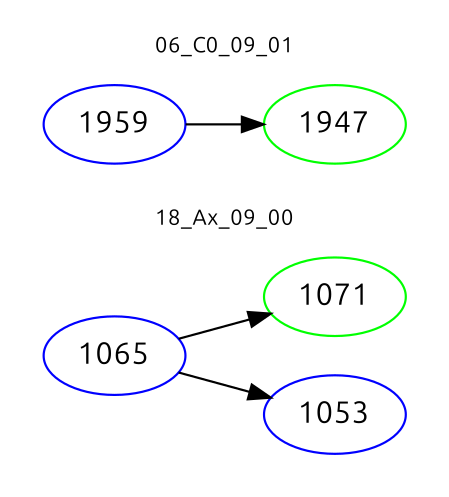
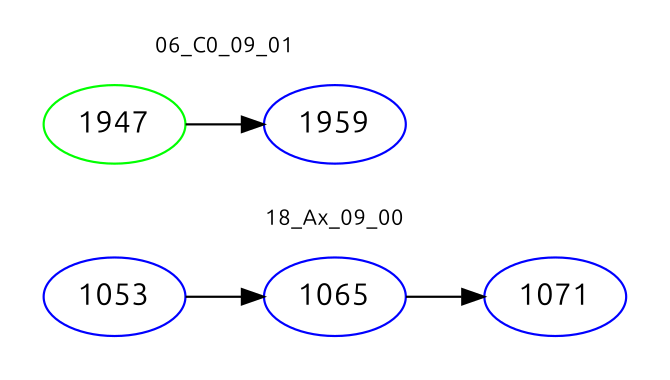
(214, 124) -> (214, 124)
(335, 297) -> (555, 297)
(214, 382) -> (214, 297)
